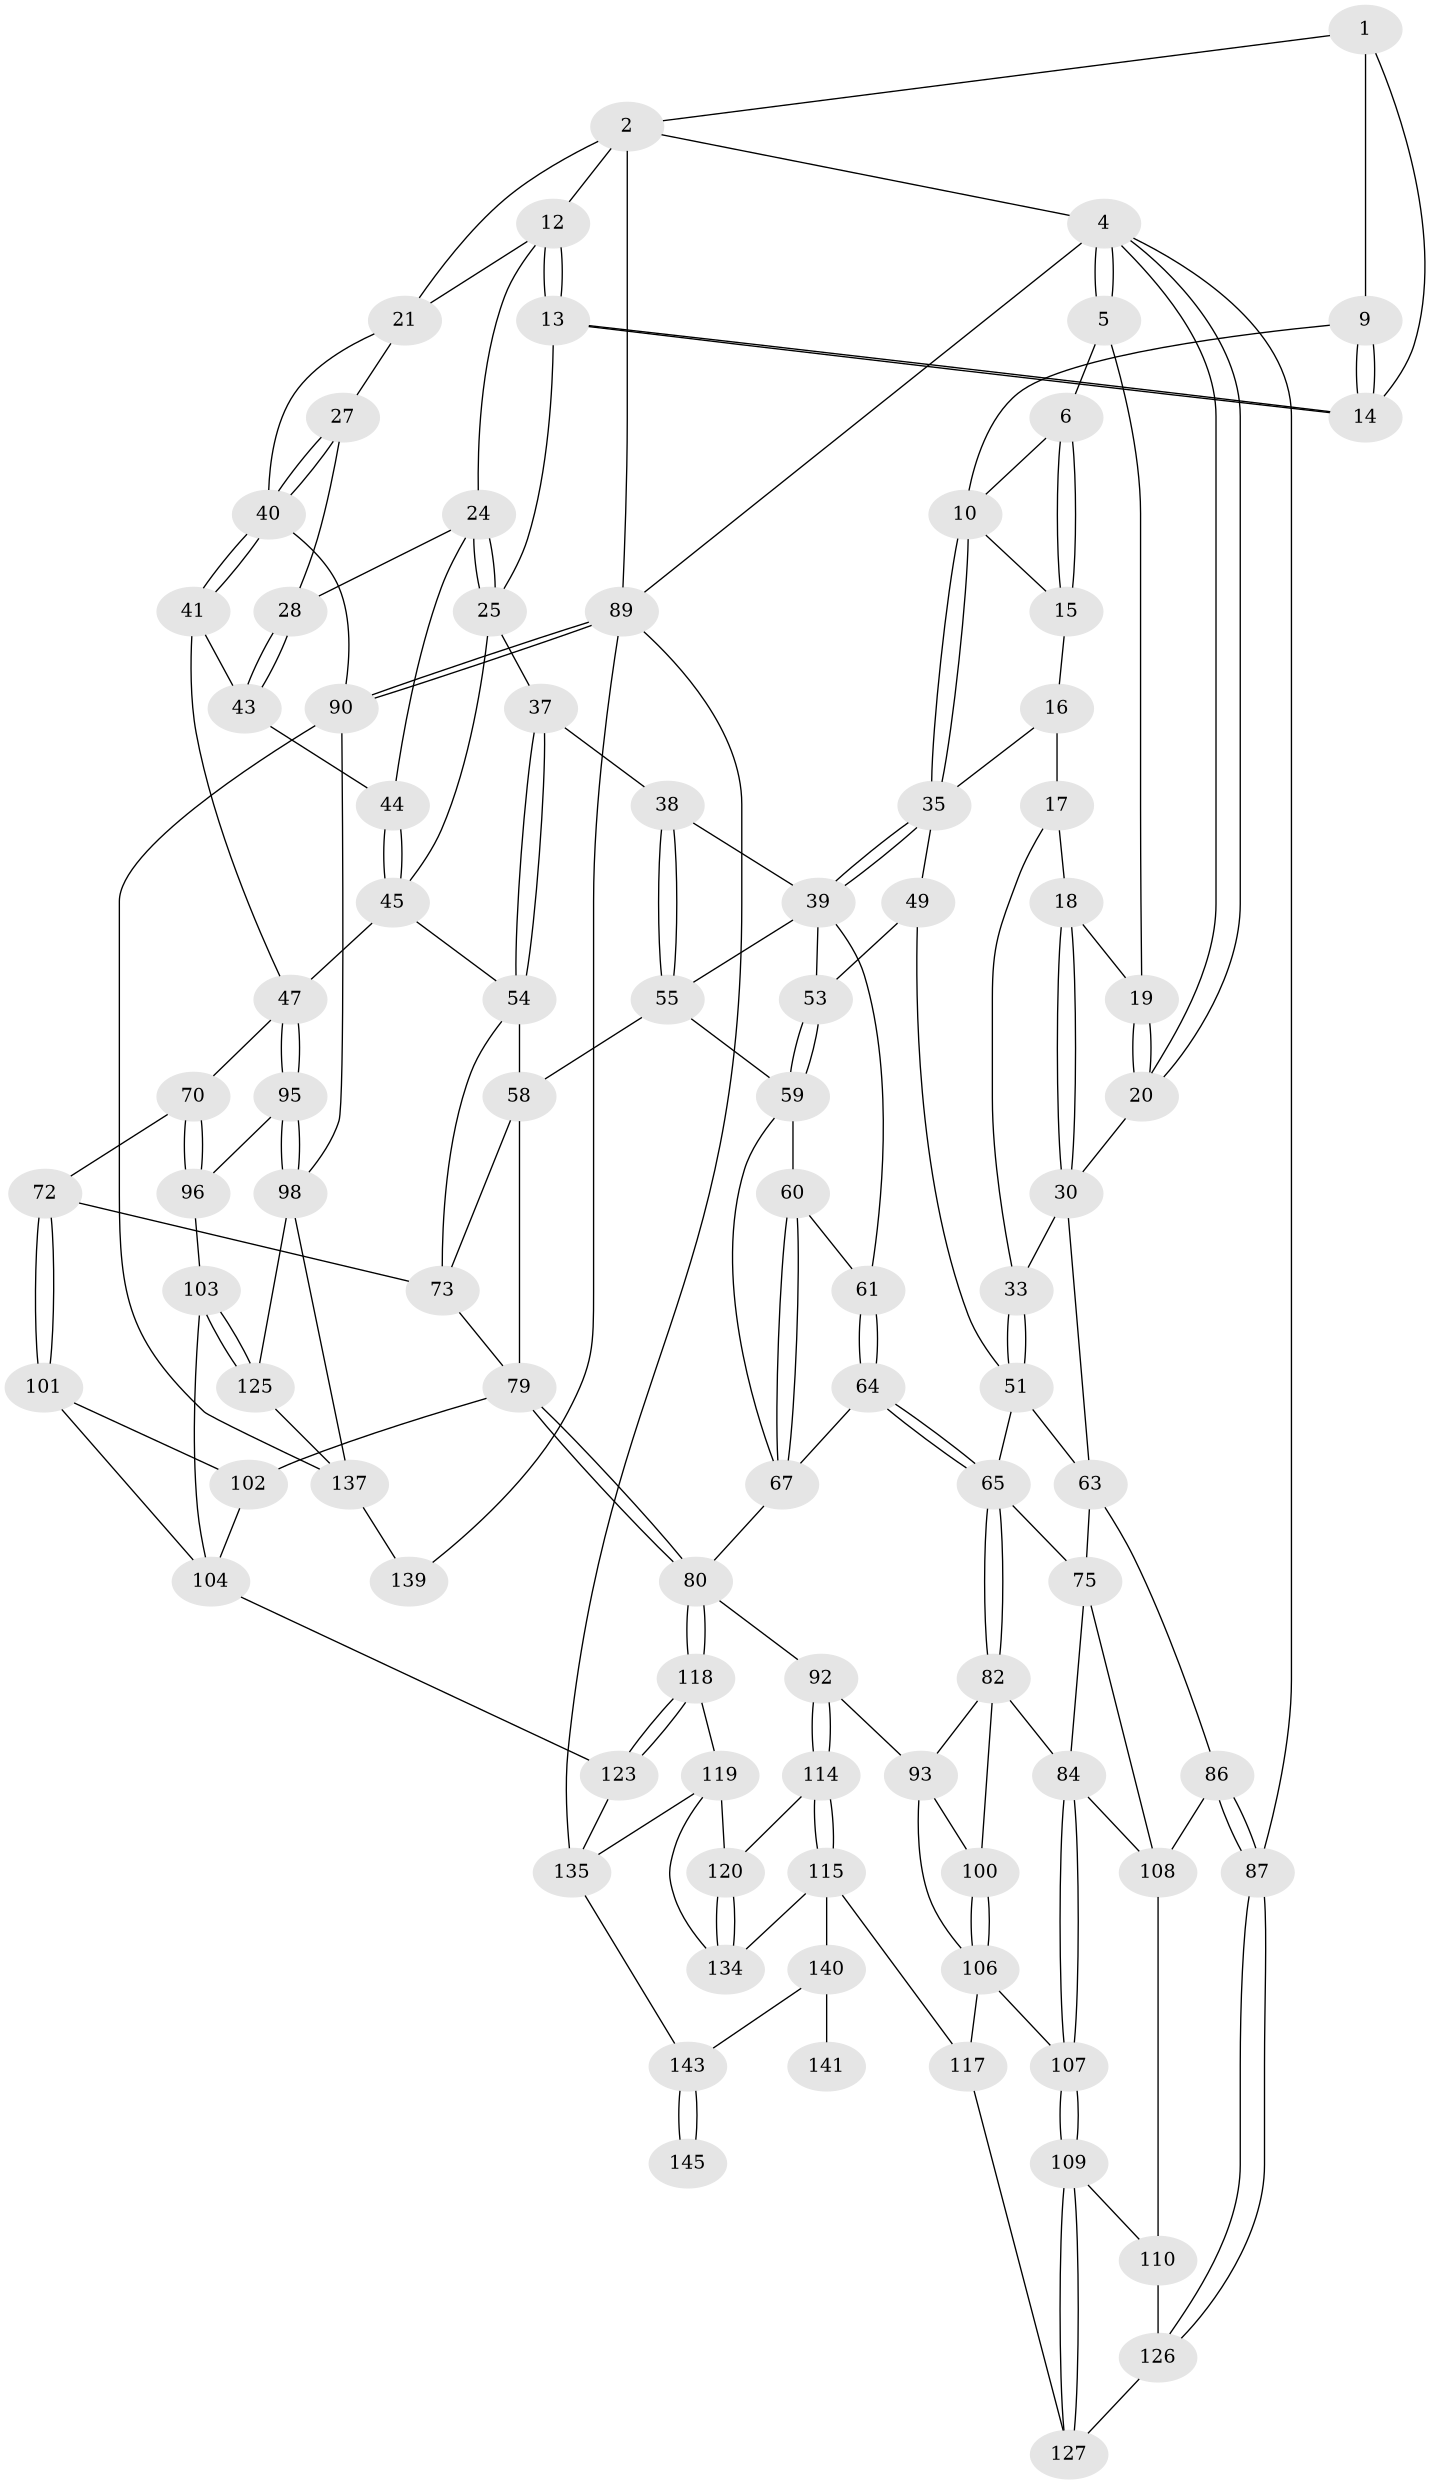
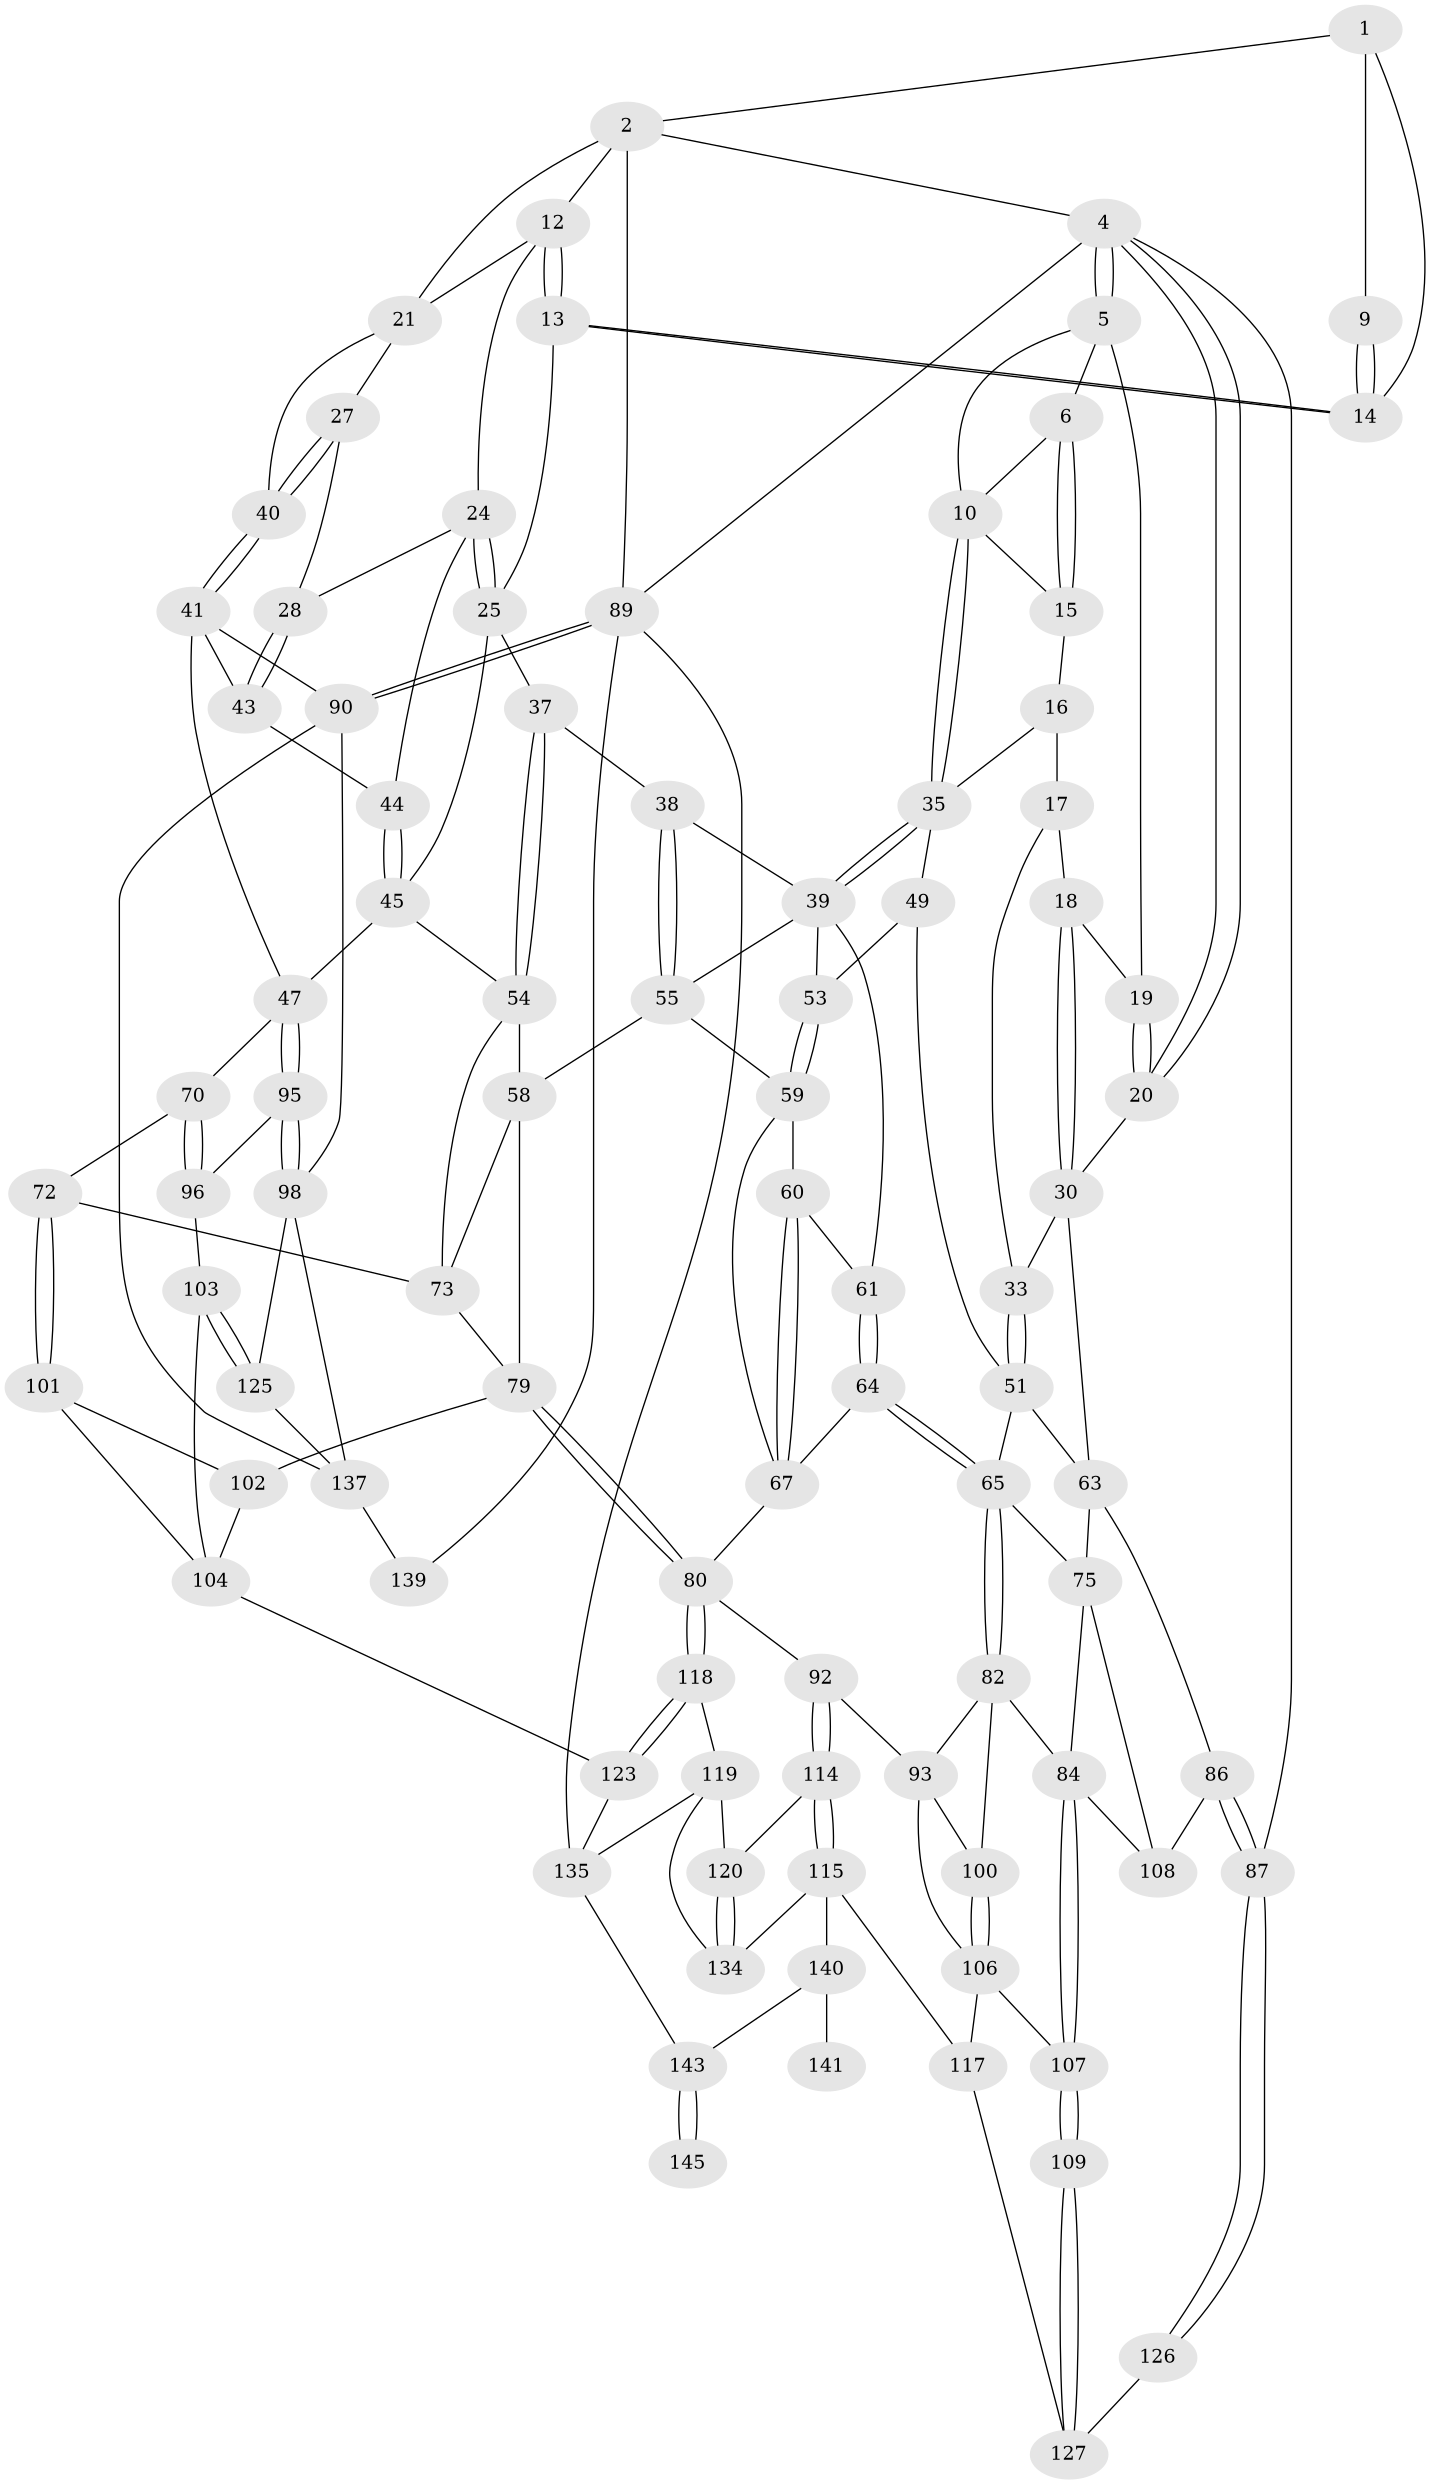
(1127, 355) -> (979, 386)
(343, 600) -> (253, 651)
(1158, 2261) -> none
